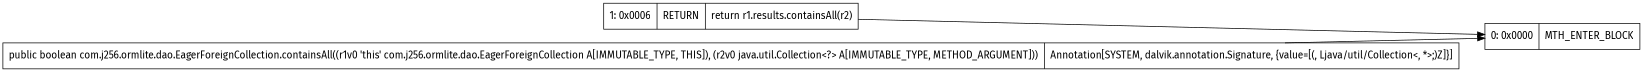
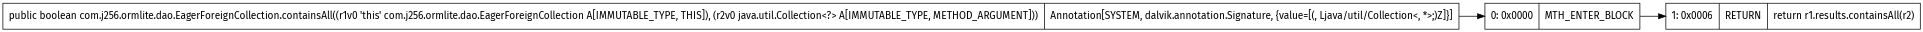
(1168, 27) -> (1649, 16)
